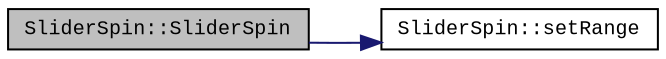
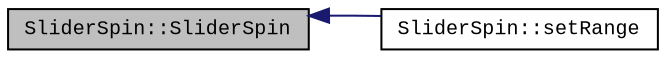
(335, 43) -> (355, 16)
